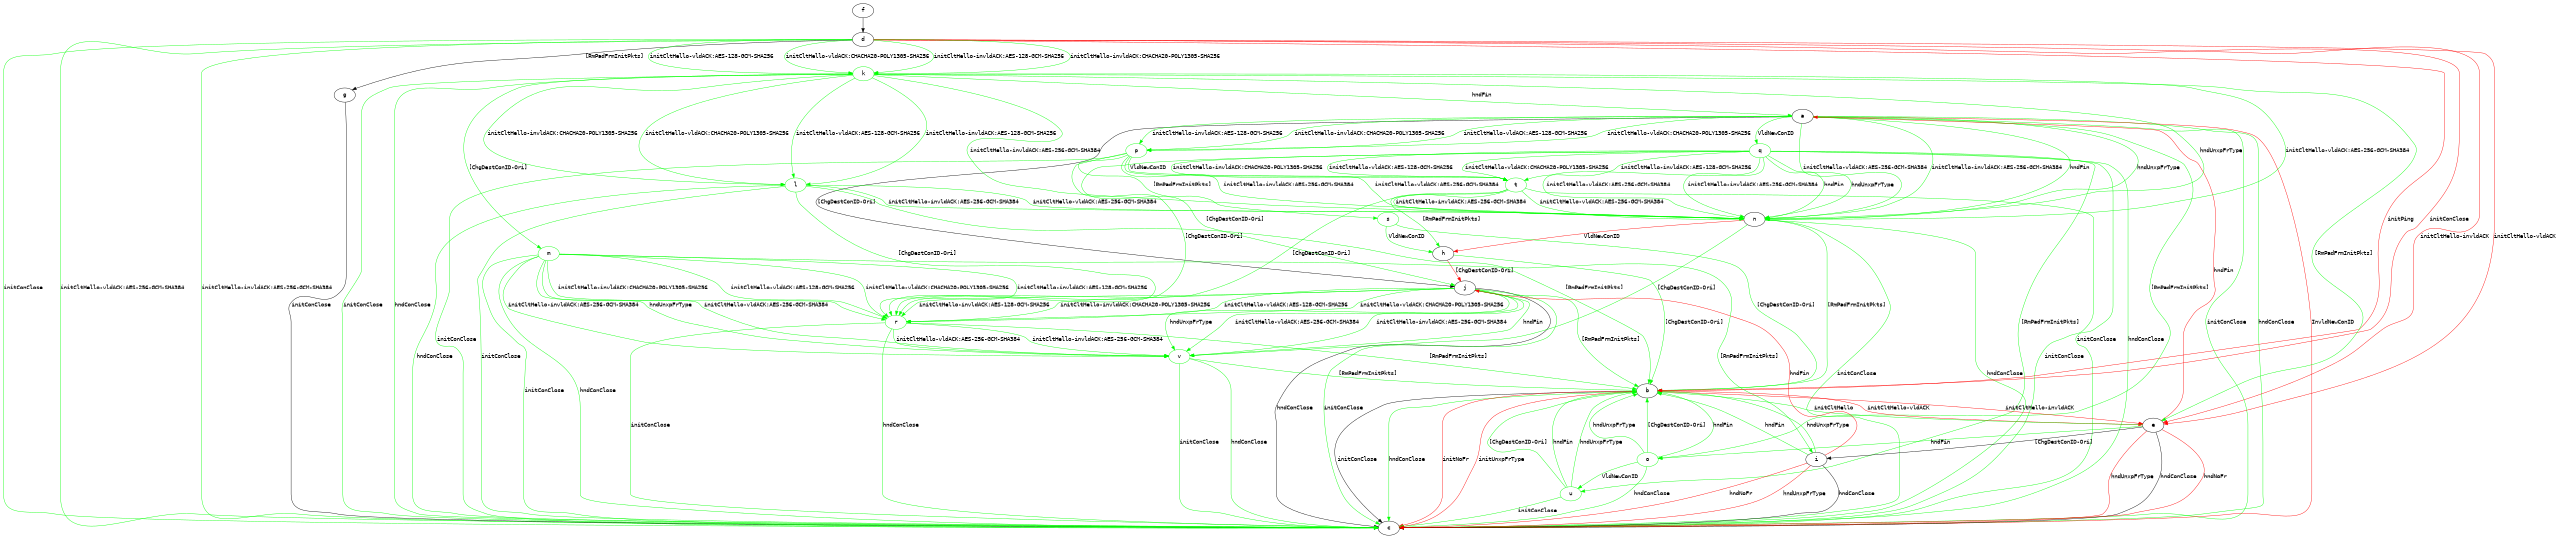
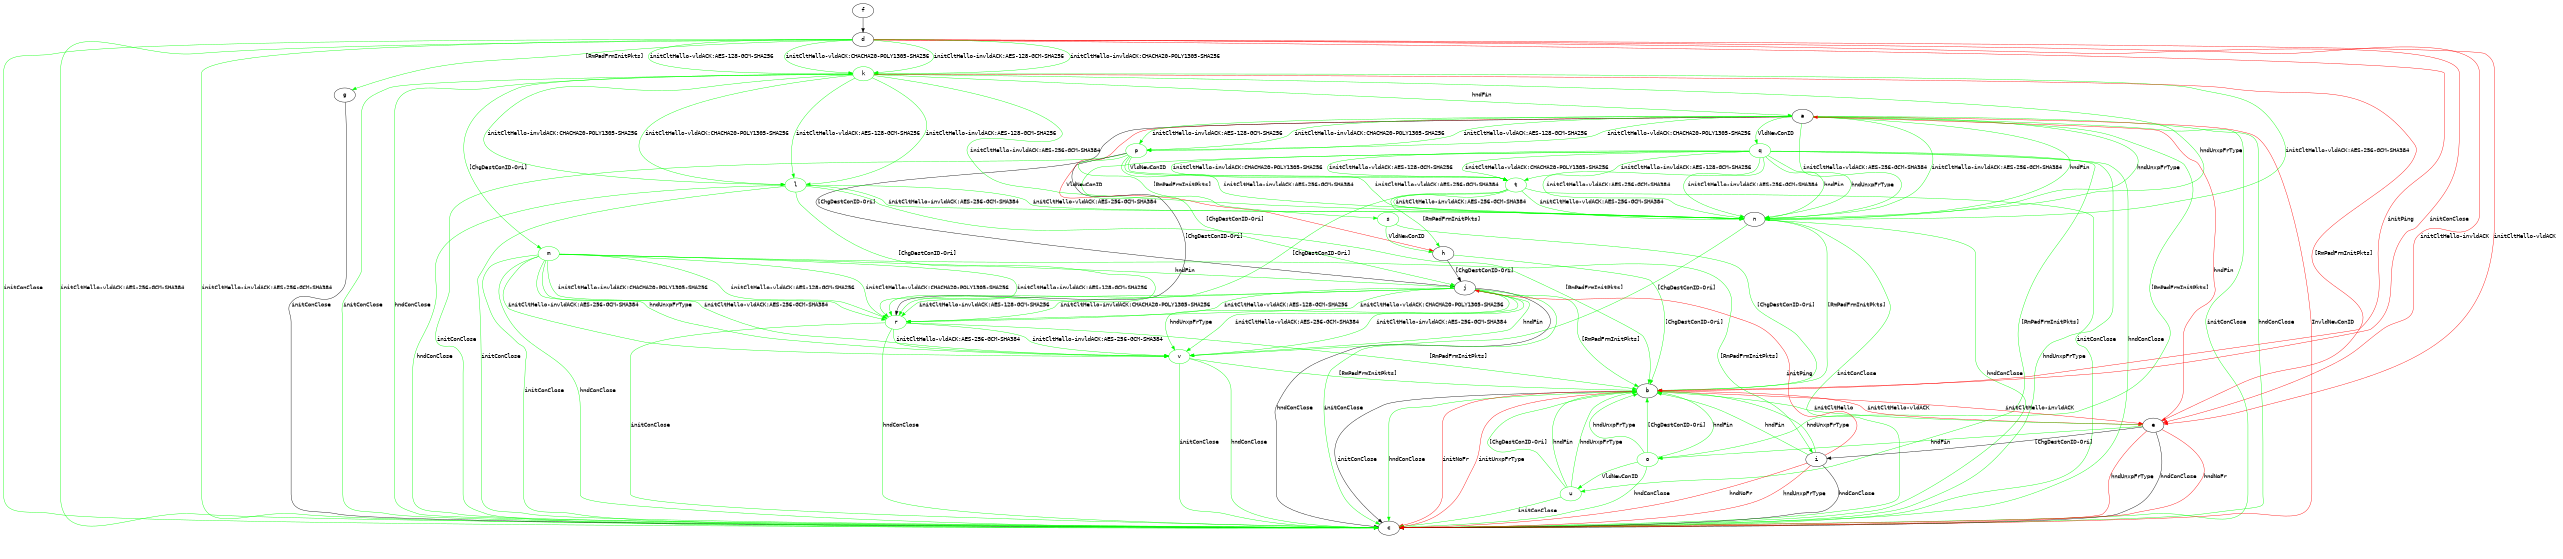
(603, 52) -> (603, 52)
(2244, 90) -> (2244, 90)
(1600, 232) -> (1139, 132)
(1453, 269) -> (1453, 269)
none -> (1116, 271)
(1163, 292) -> (1163, 292)
(2066, 357) -> (2066, 357)
(1801, 374) -> (1801, 374)
